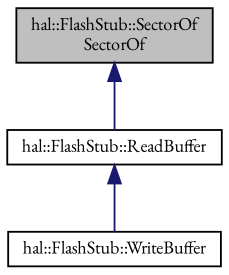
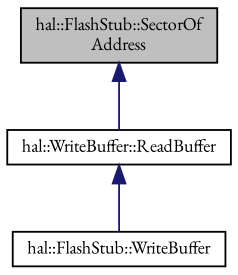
(115, 35) -> (119, 35)
(115, 147) -> (119, 147)
